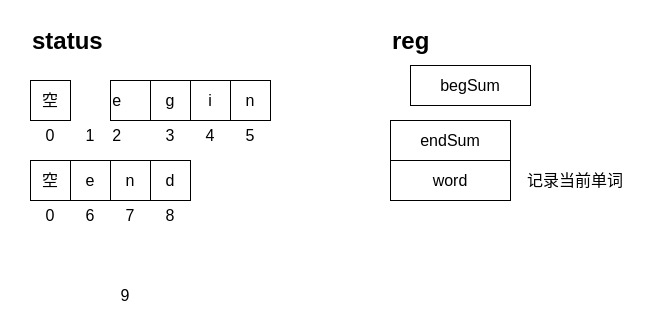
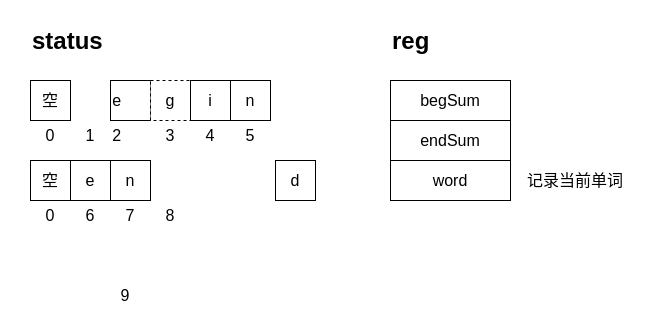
(471, 86) -> (451, 101)
(171, 101) -> (171, 101)
(171, 181) -> (296, 181)
